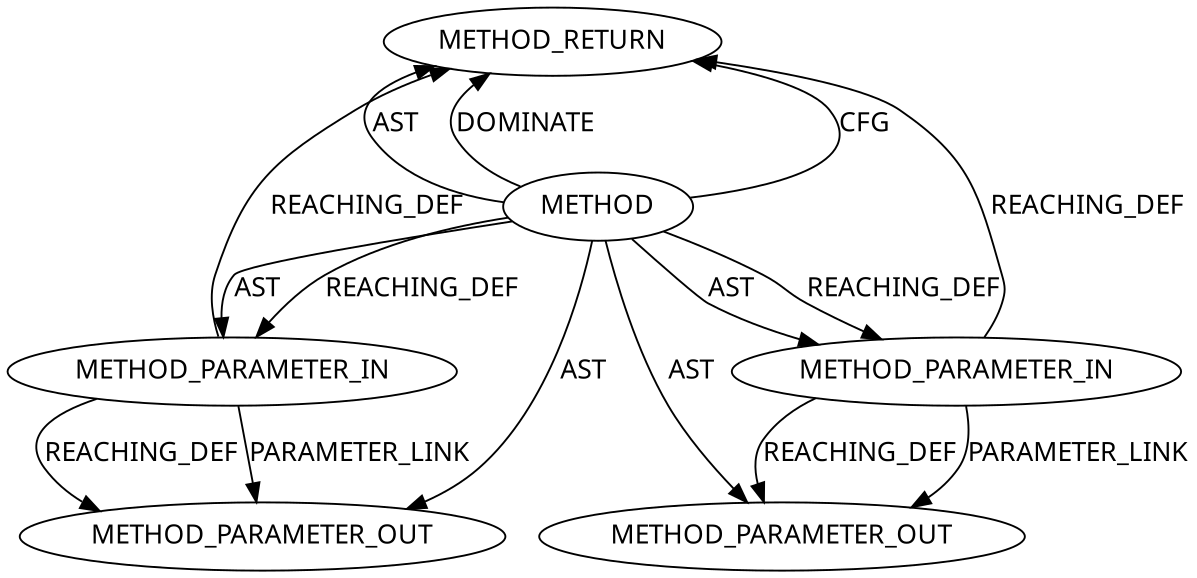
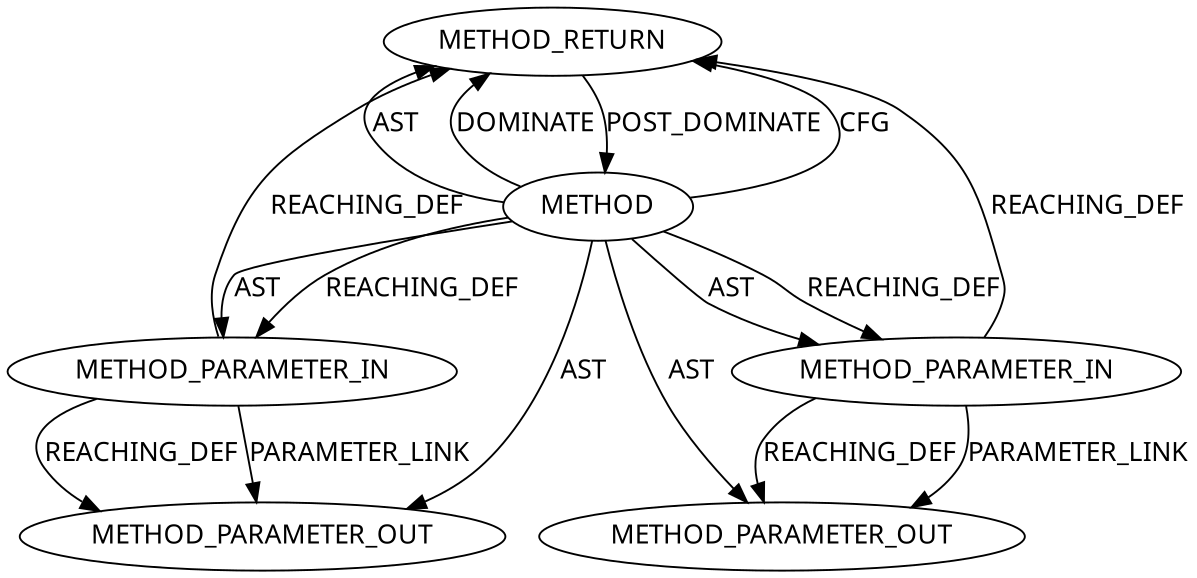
none -> (603, 112)
